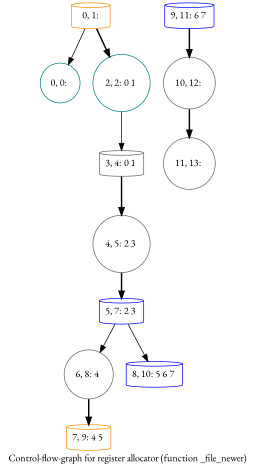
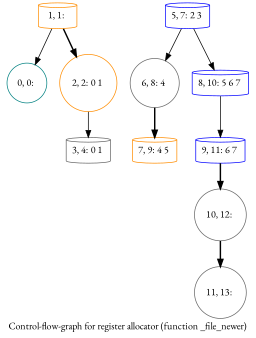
(91, 16) -> (58, 16)
(122, 83) -> (88, 83)
none -> (220, 113)
(122, 244) -> none
